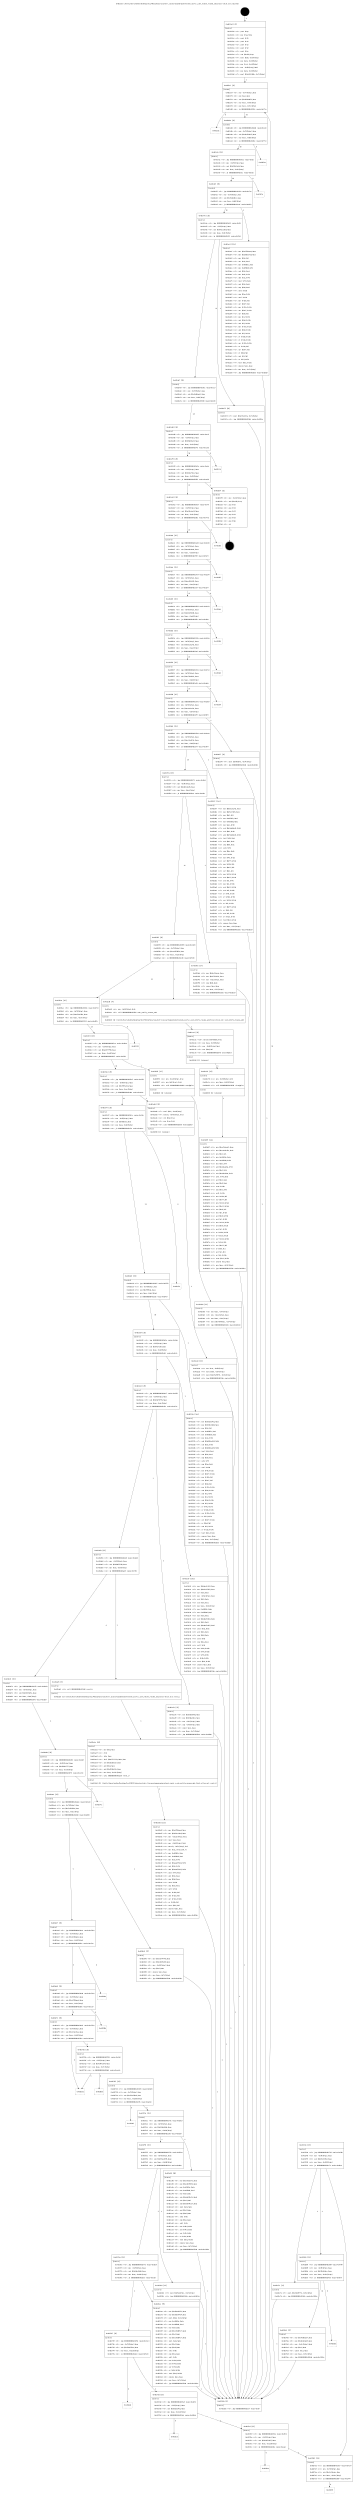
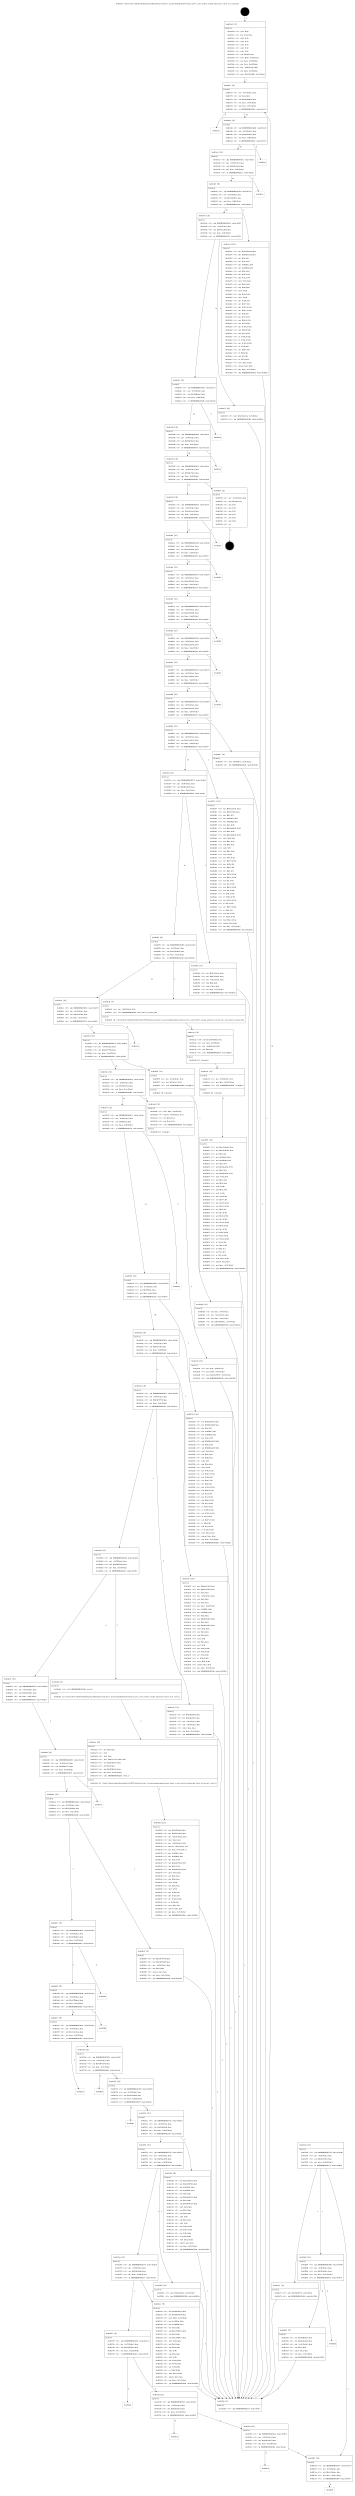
none -> (217, 438)
(217, 609) -> none
(87, 2081) -> (114, 2076)
